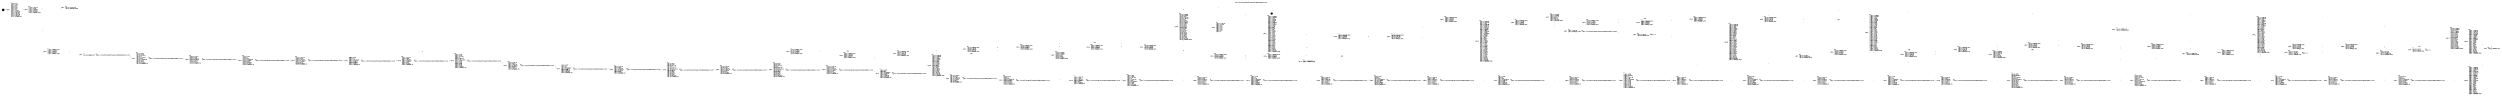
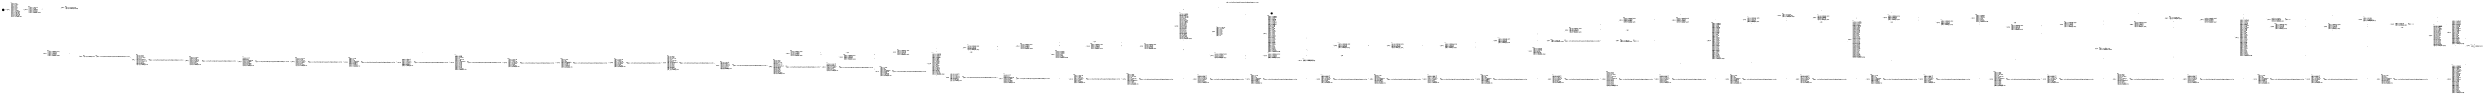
(1484, 41) -> none
